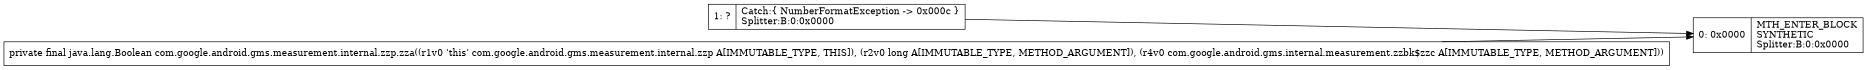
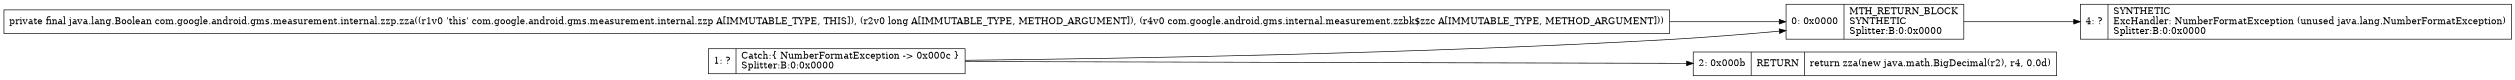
none -> (2296, 22)
(1807, 25) -> (1904, 12)
none -> (1875, 64)
